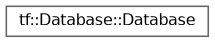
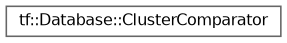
(107, 21) -> (144, 21)
